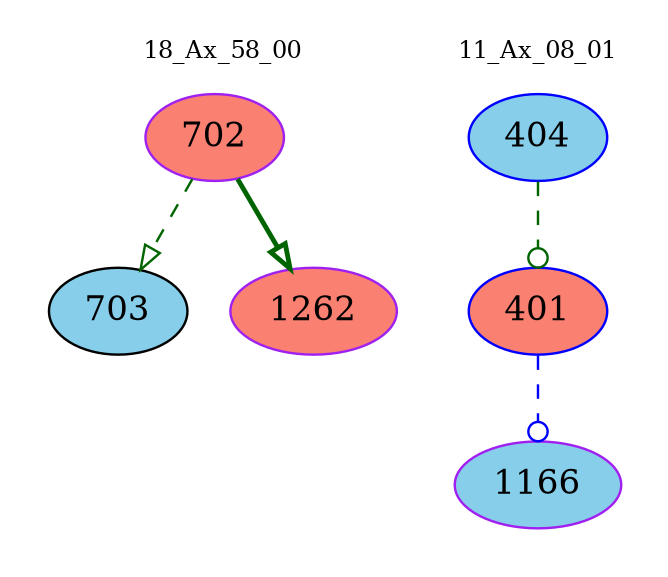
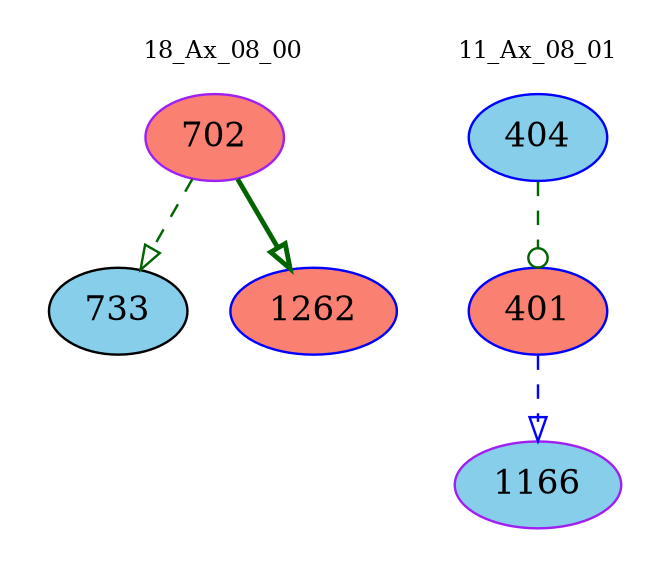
(223, 52) -> (223, 52)
(118, 311) -> (118, 311)
(314, 311) -> (314, 311)
(538, 389) -> (538, 389)
